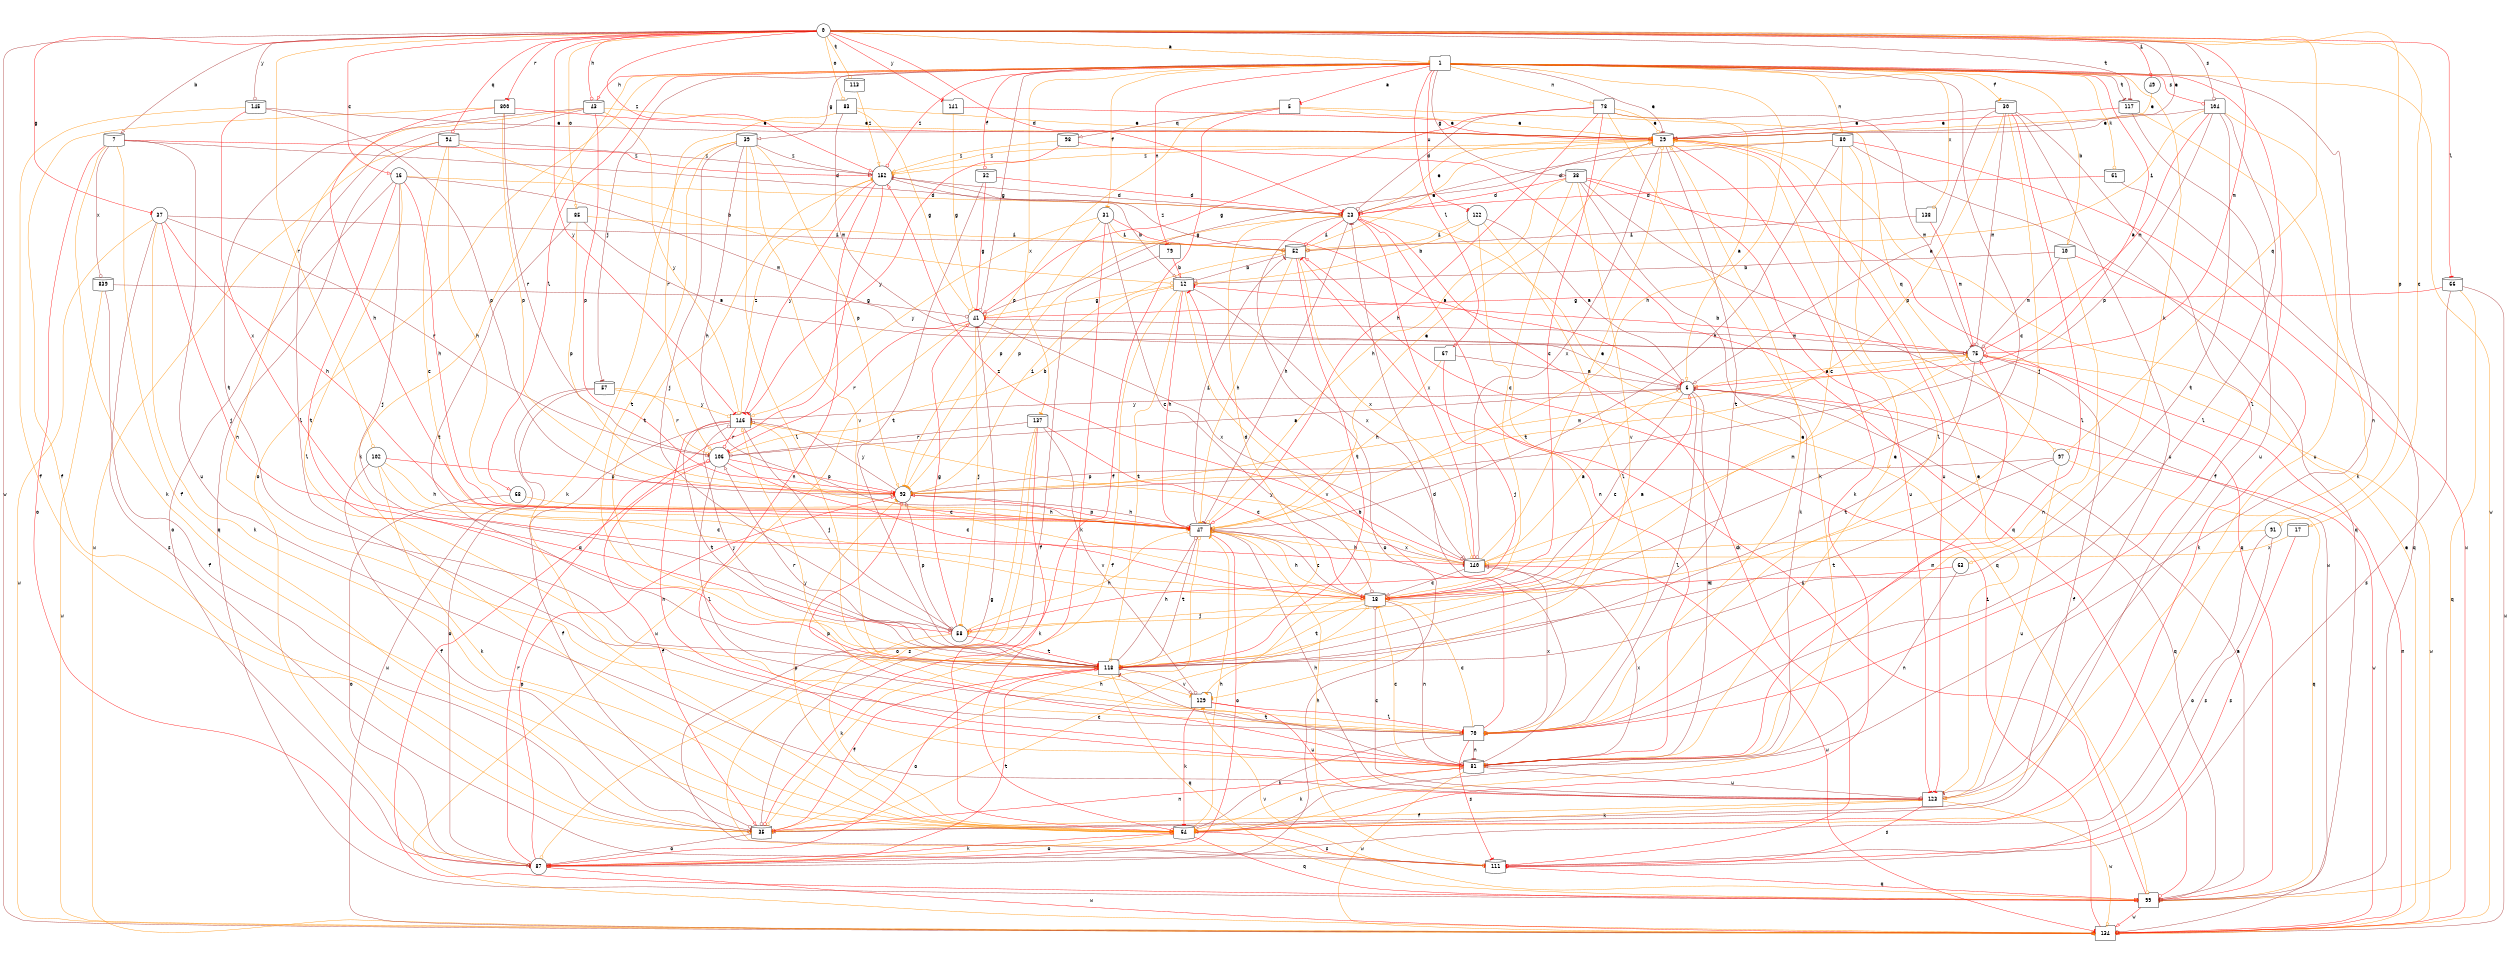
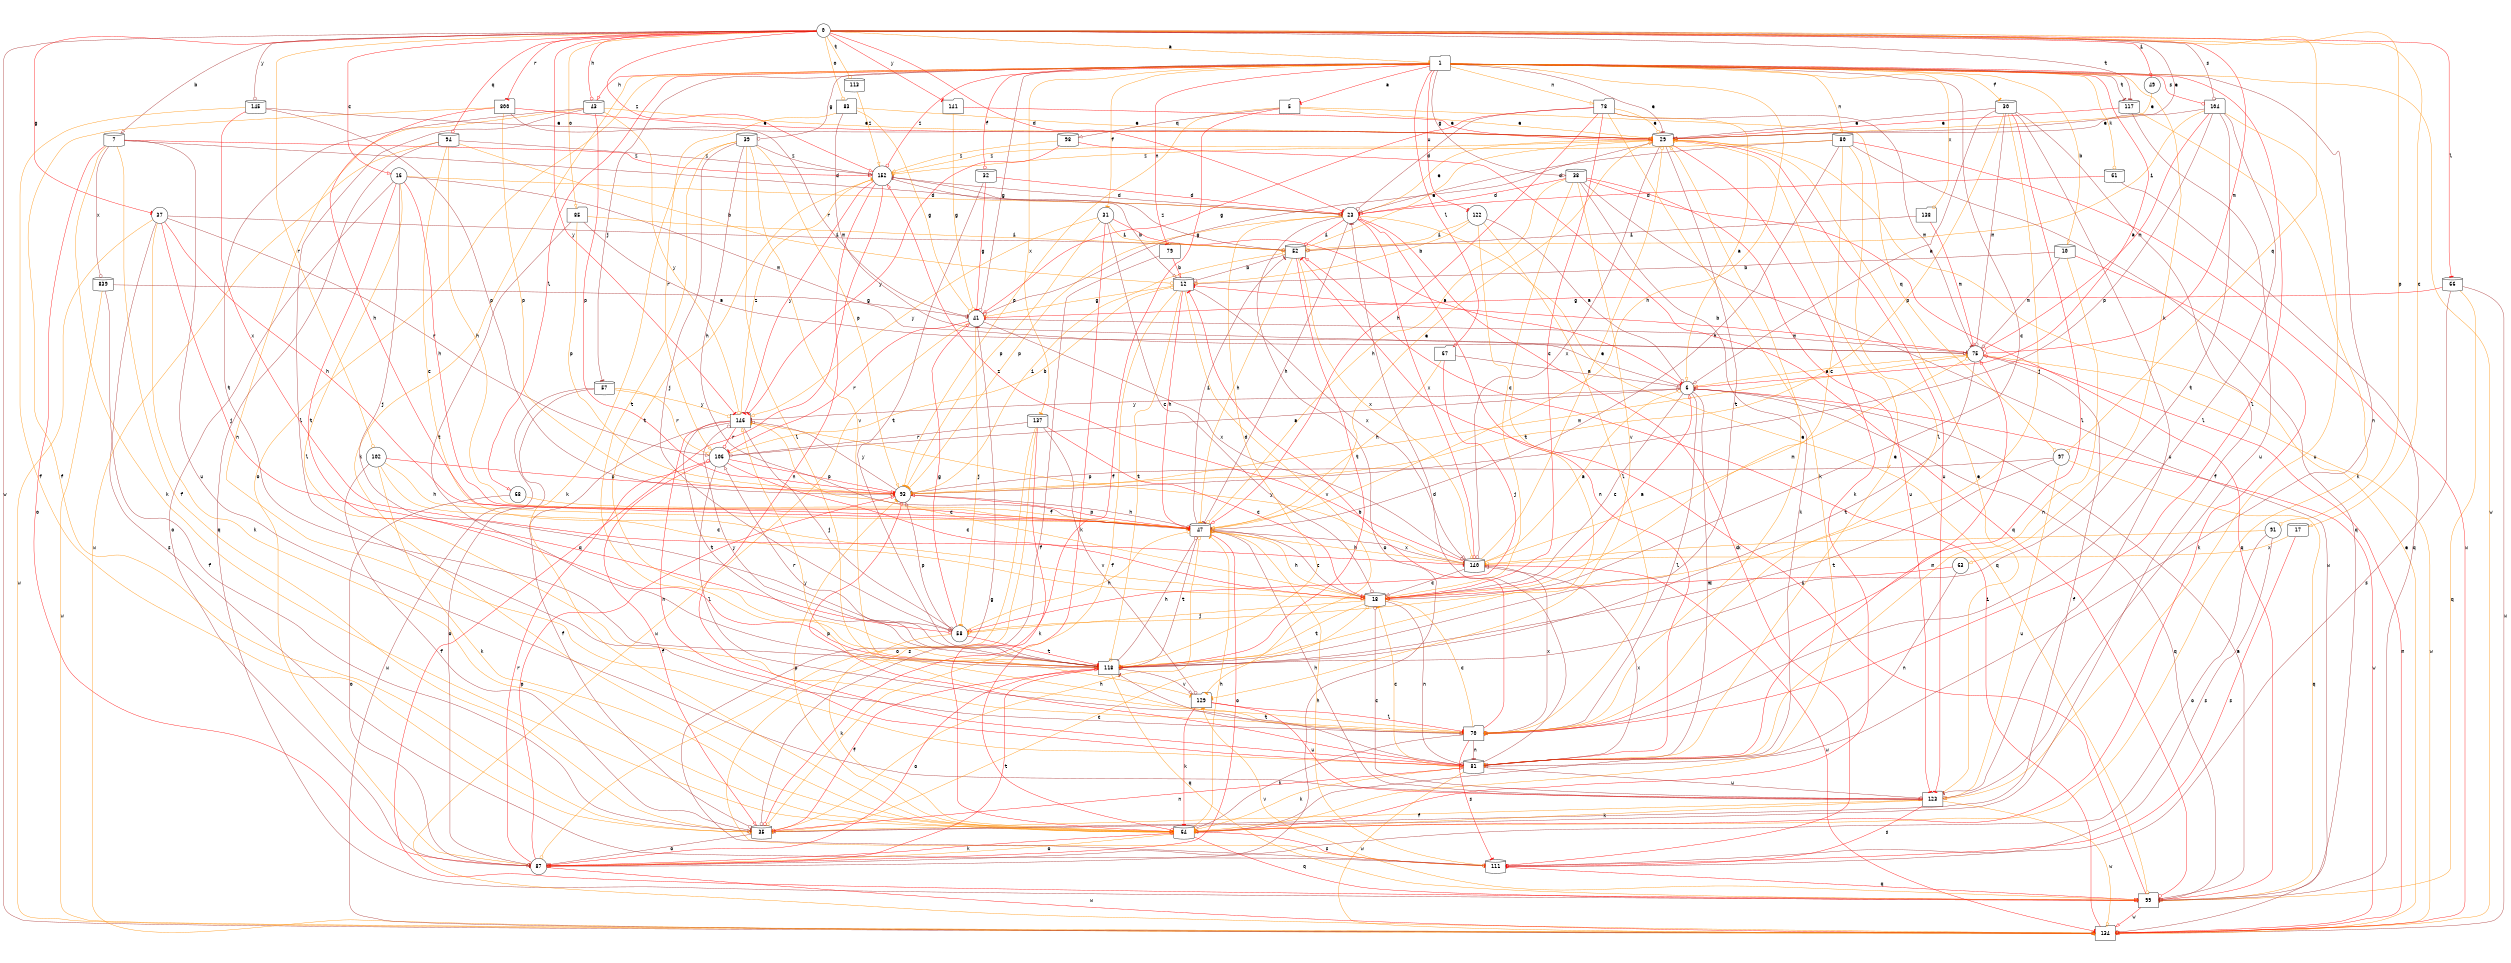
(1077, 68) -> (1077, 68)
(536, 320) -> (774, 141)
(1052, 512) -> (1052, 512)
